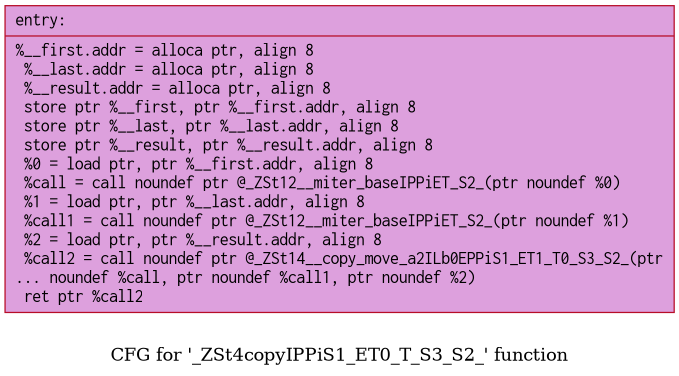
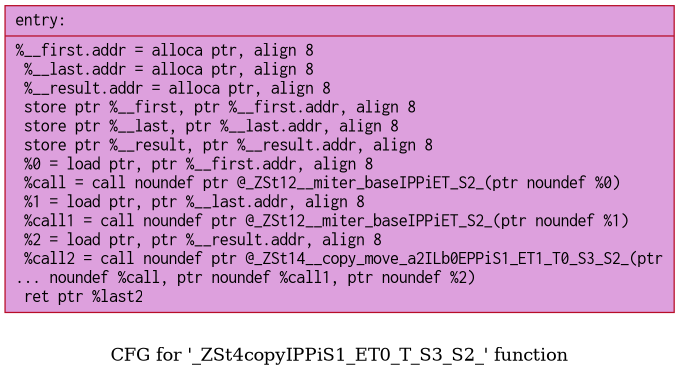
(80, 297) -> (80, 297)
